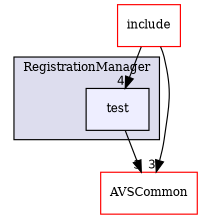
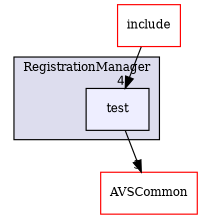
(169, 103) -> none
